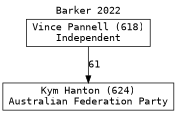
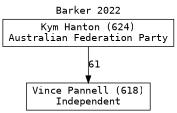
(88, 61) -> (88, 61)
